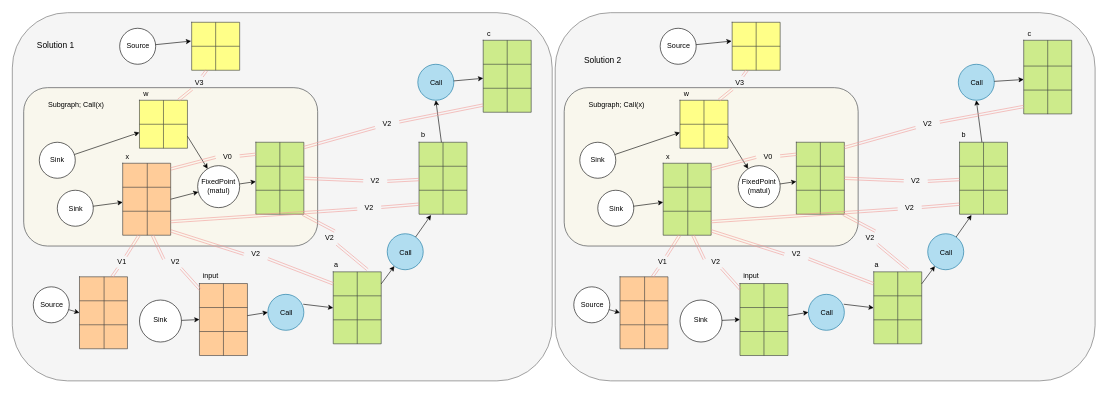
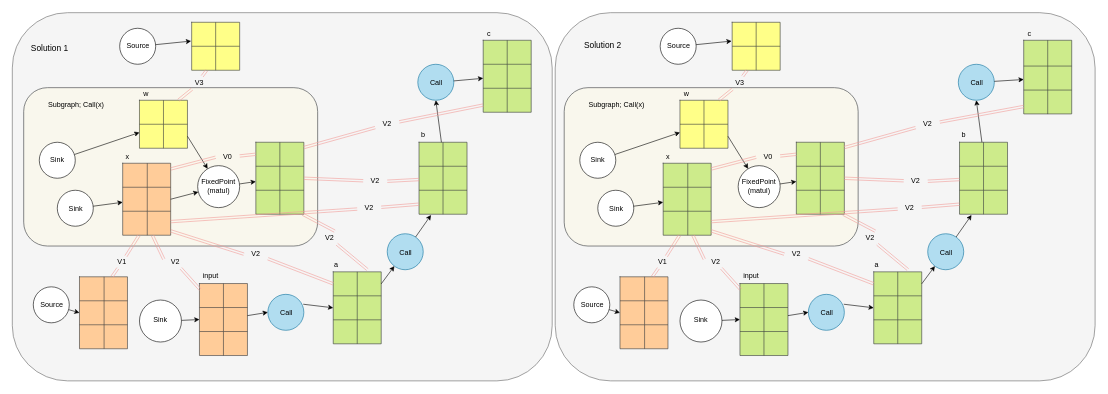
(56, 45) -> (50, 48)
(603, 60) -> (603, 45)
